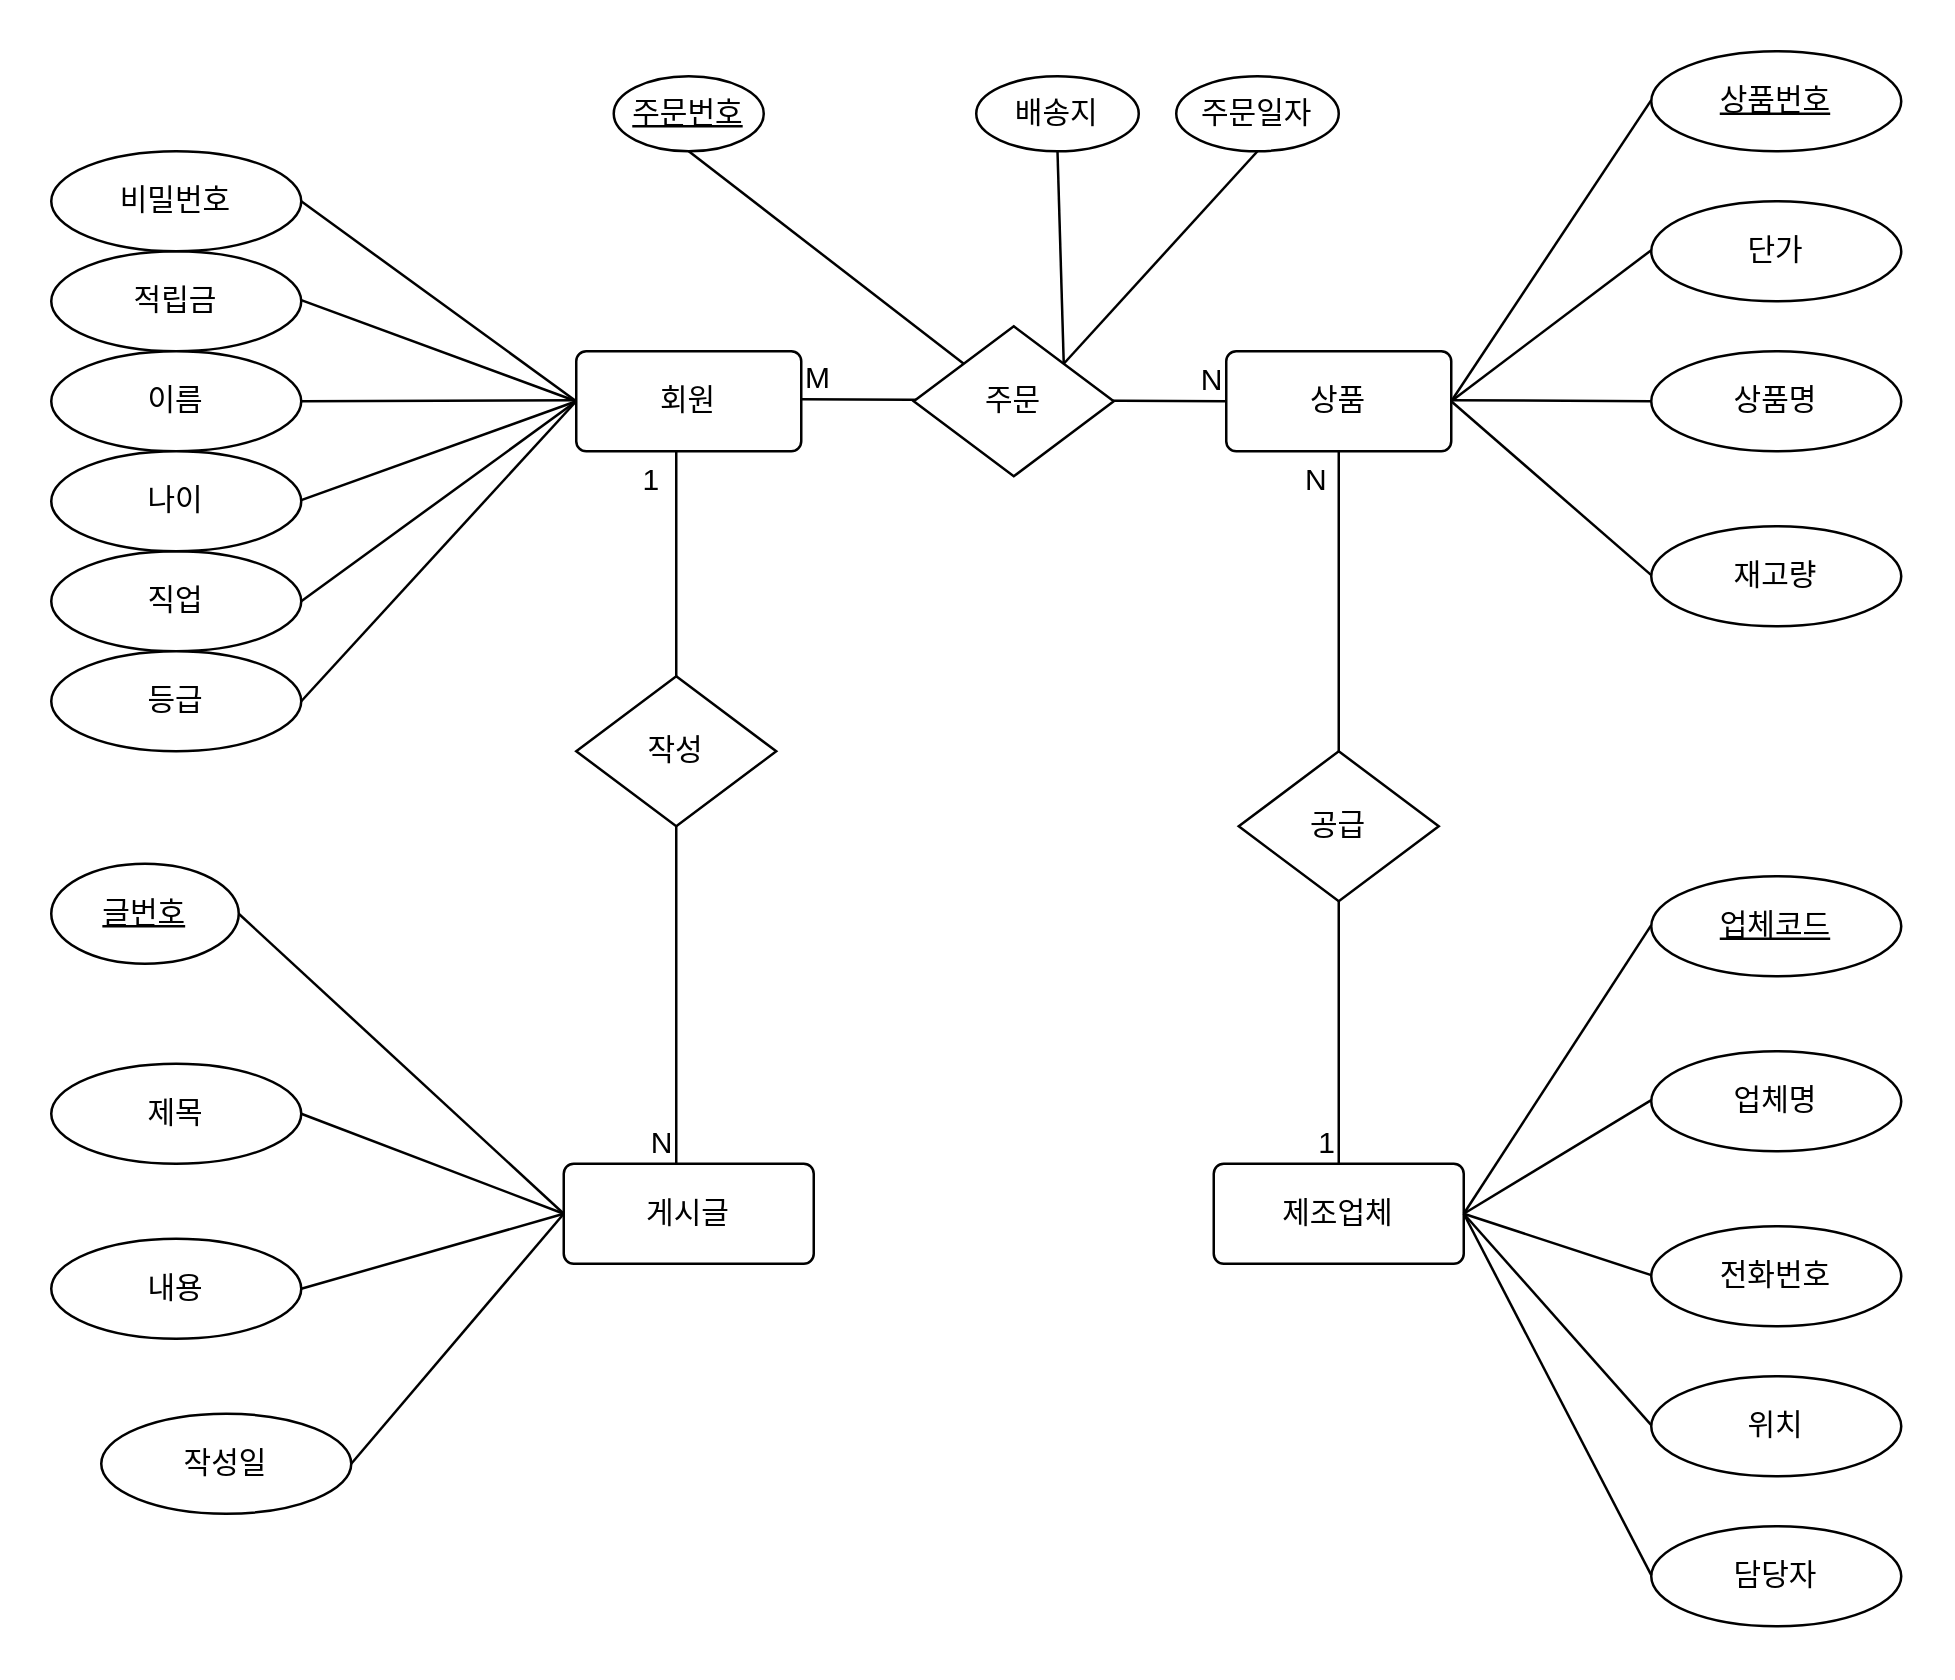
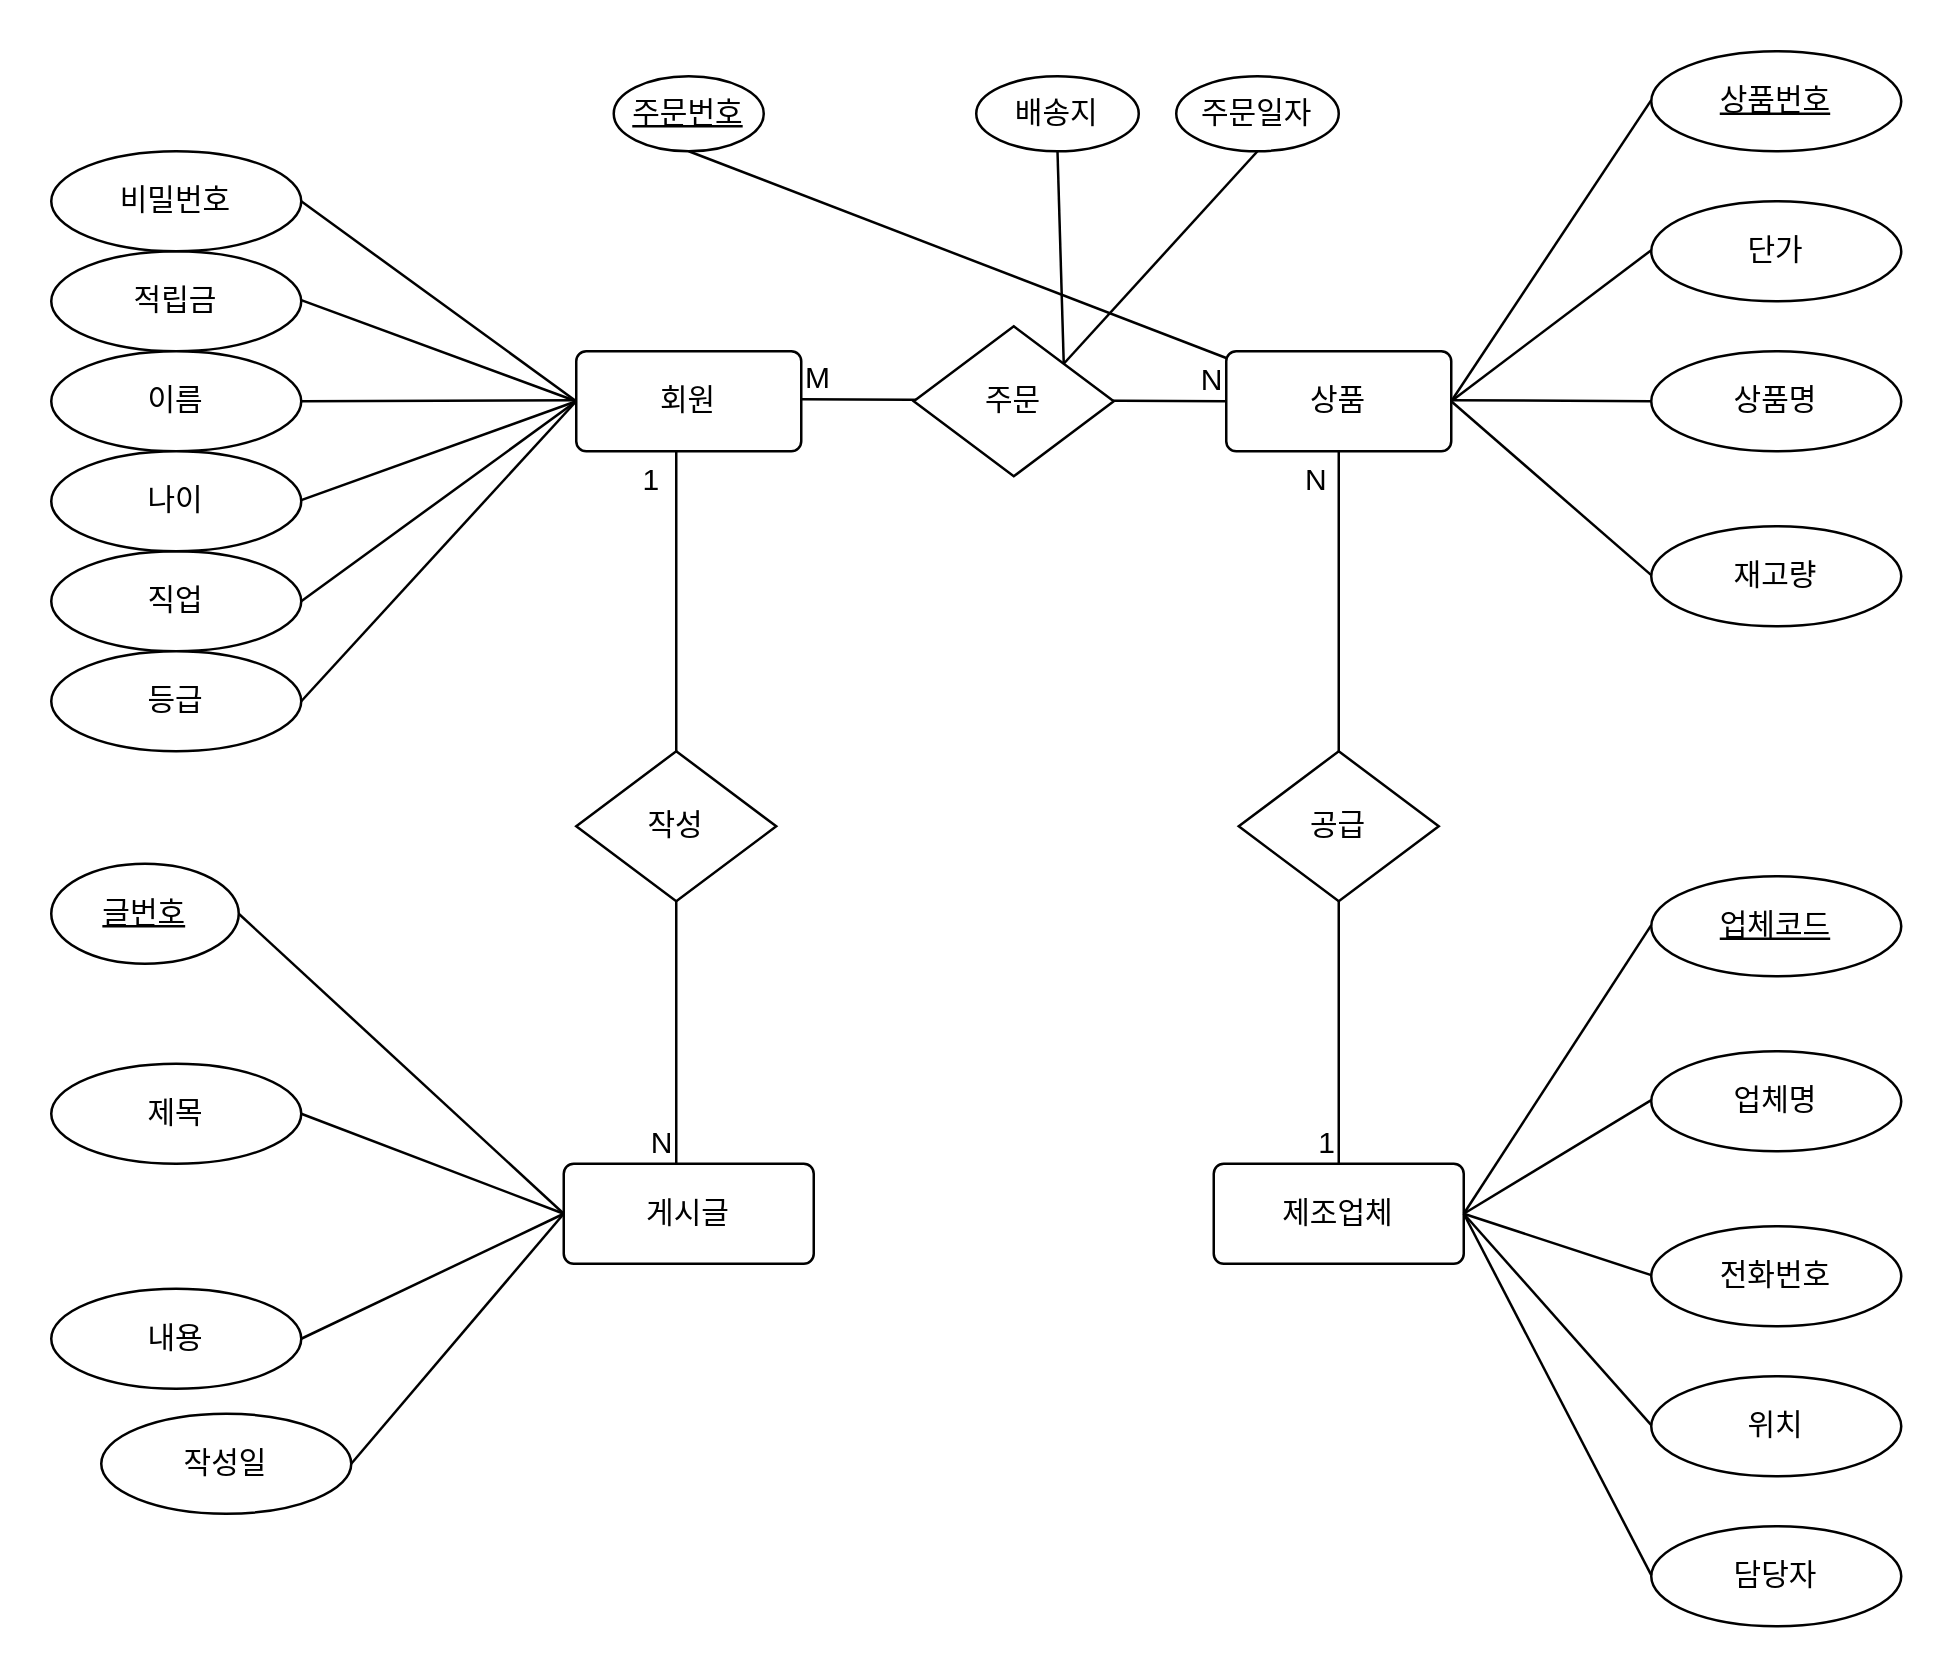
(826, 257) -> (873, 222)
(676, 751) -> (676, 826)
(176, 1289) -> (176, 1339)
